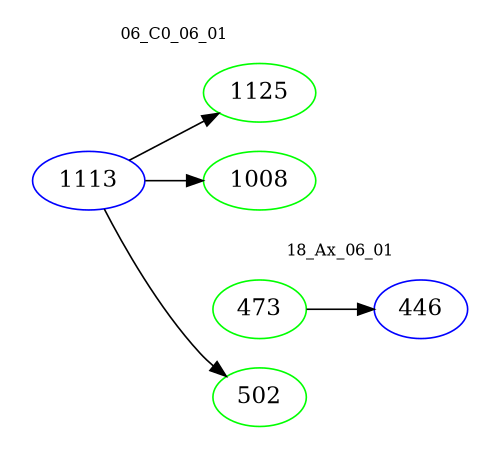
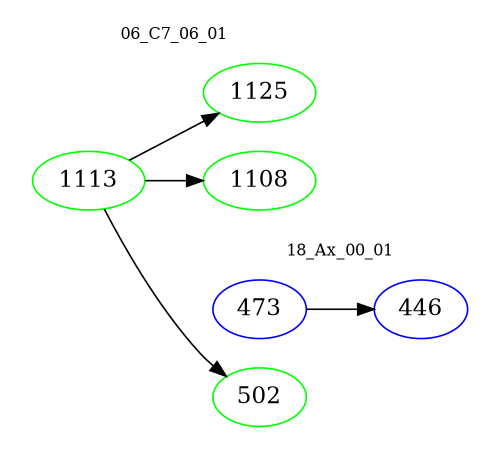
(174, 35) -> (174, 35)
(89, 181) -> (89, 181)
(260, 181) -> (260, 181)
(340, 251) -> (340, 251)
(260, 309) -> (260, 309)
